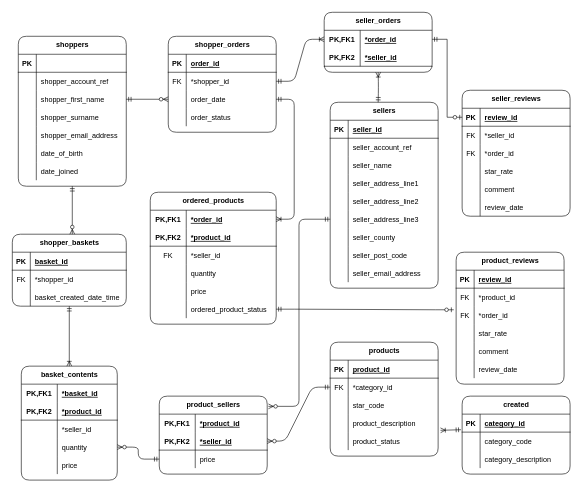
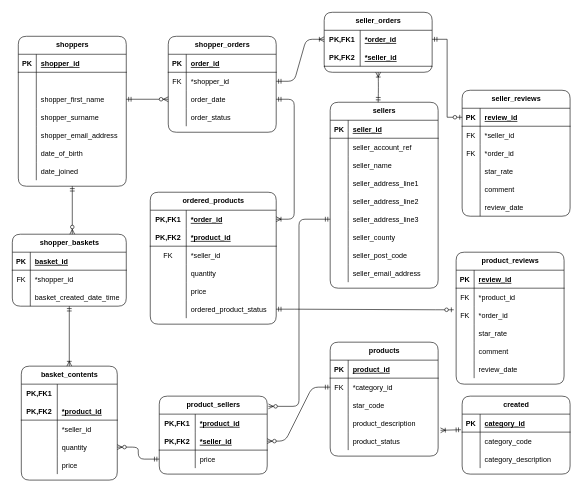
none -> (81, 63)
(81, 81) -> none
(87, 393) -> none
